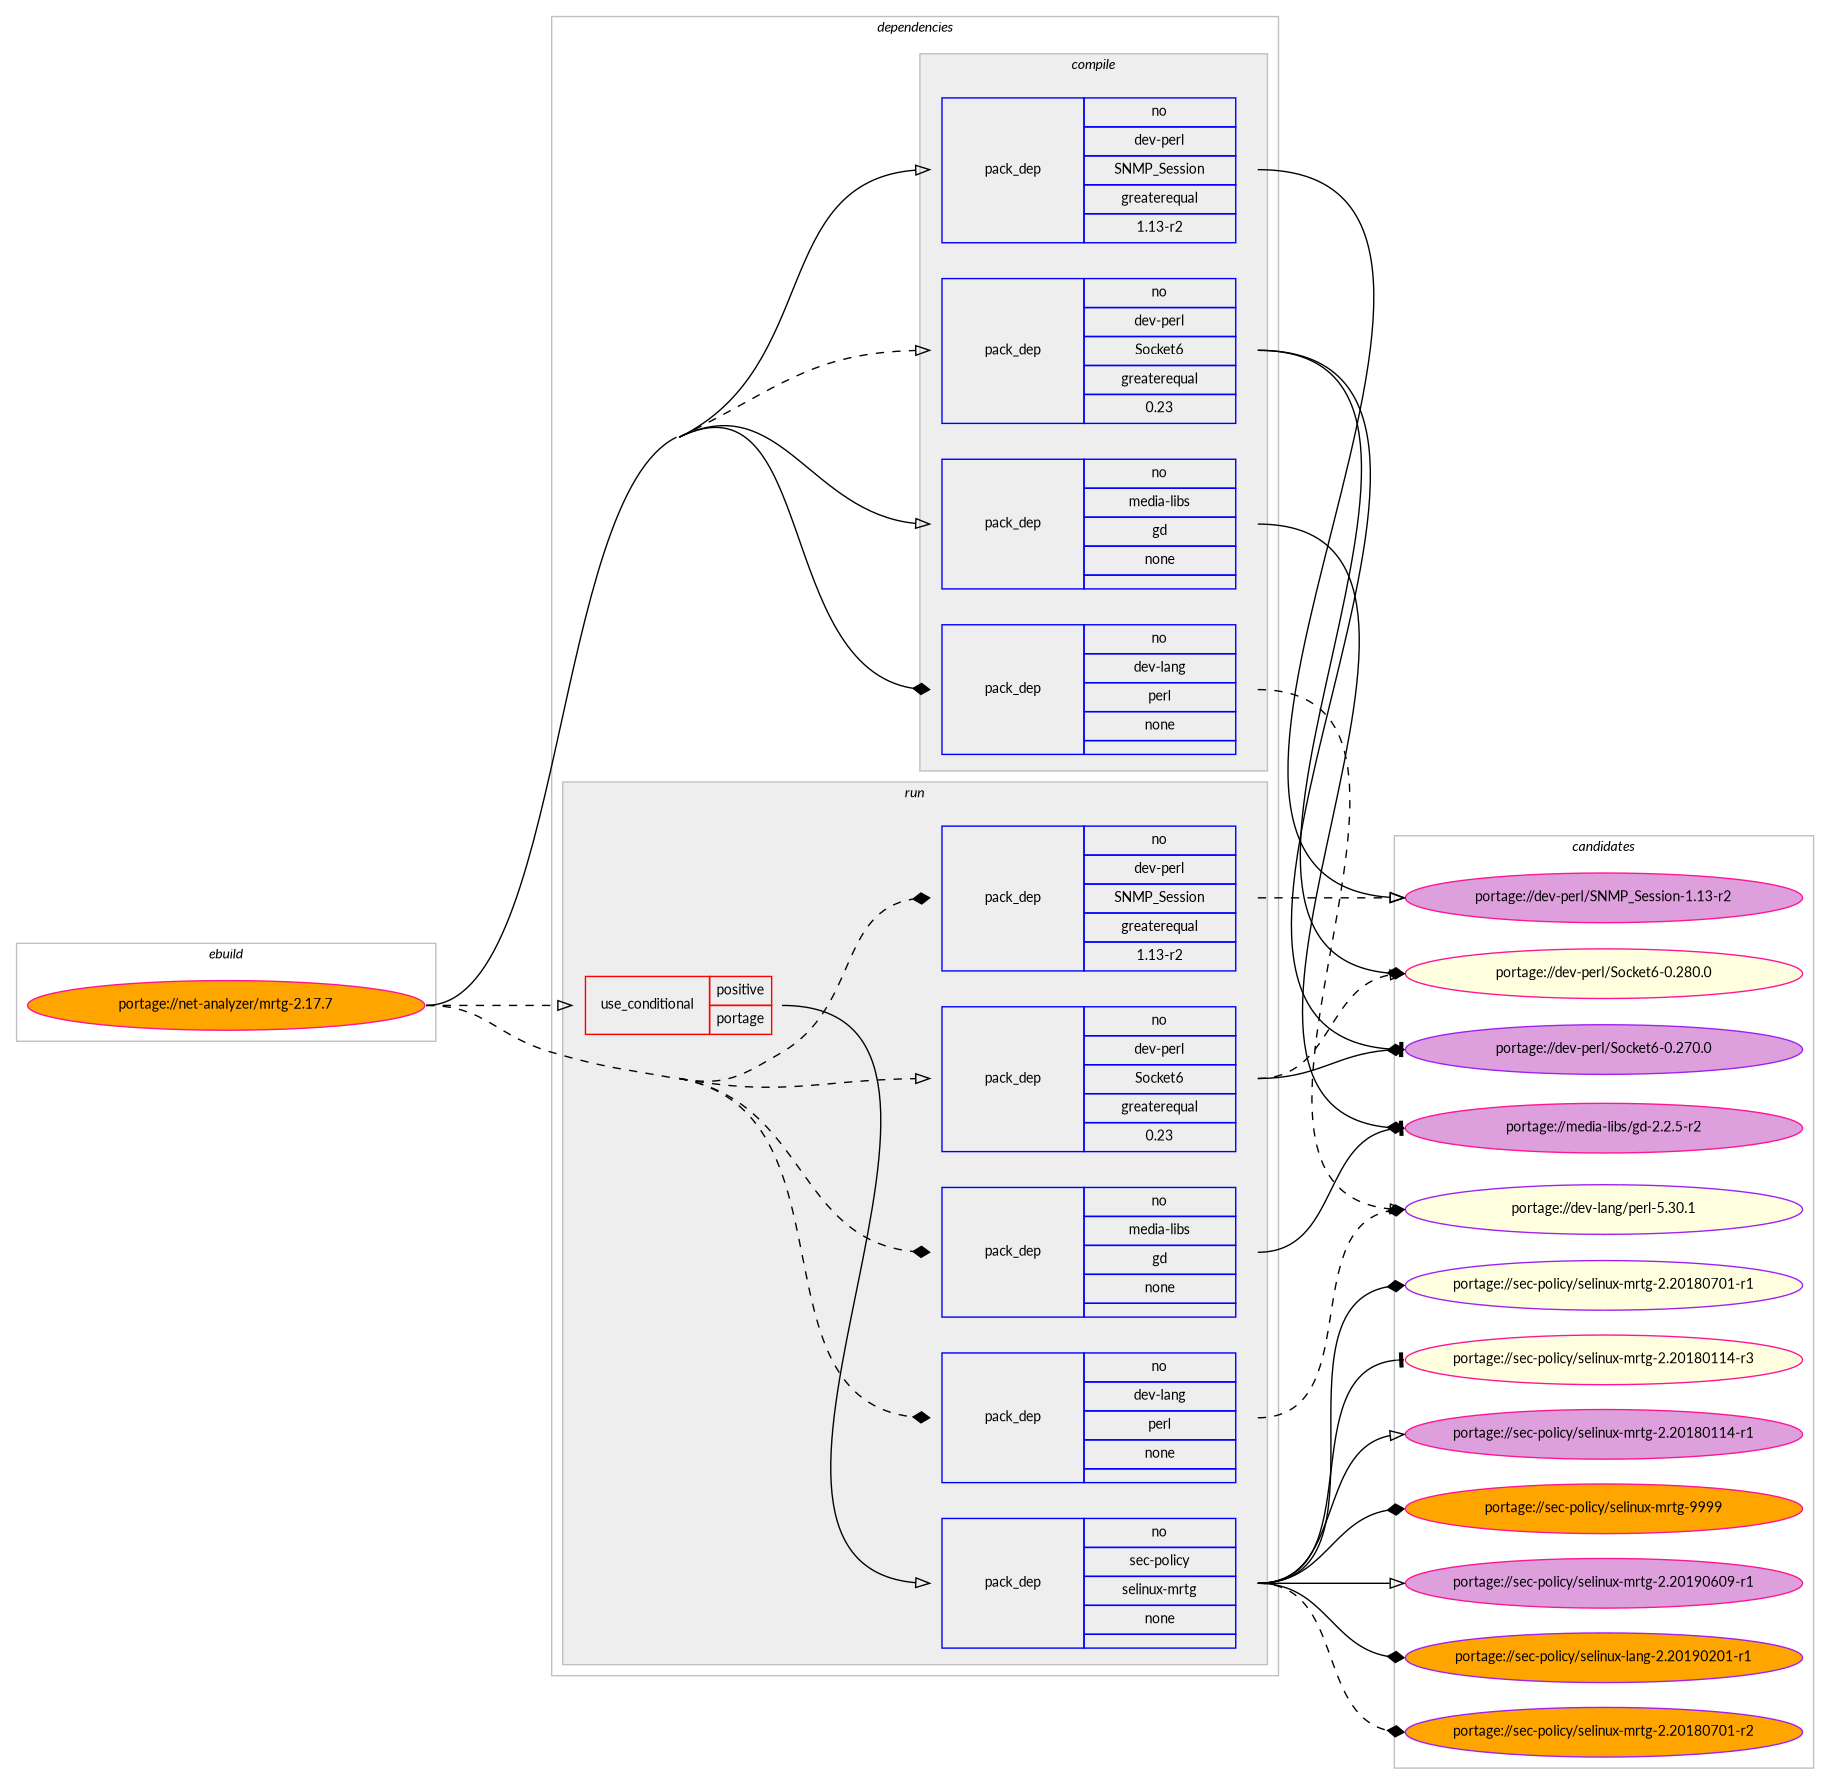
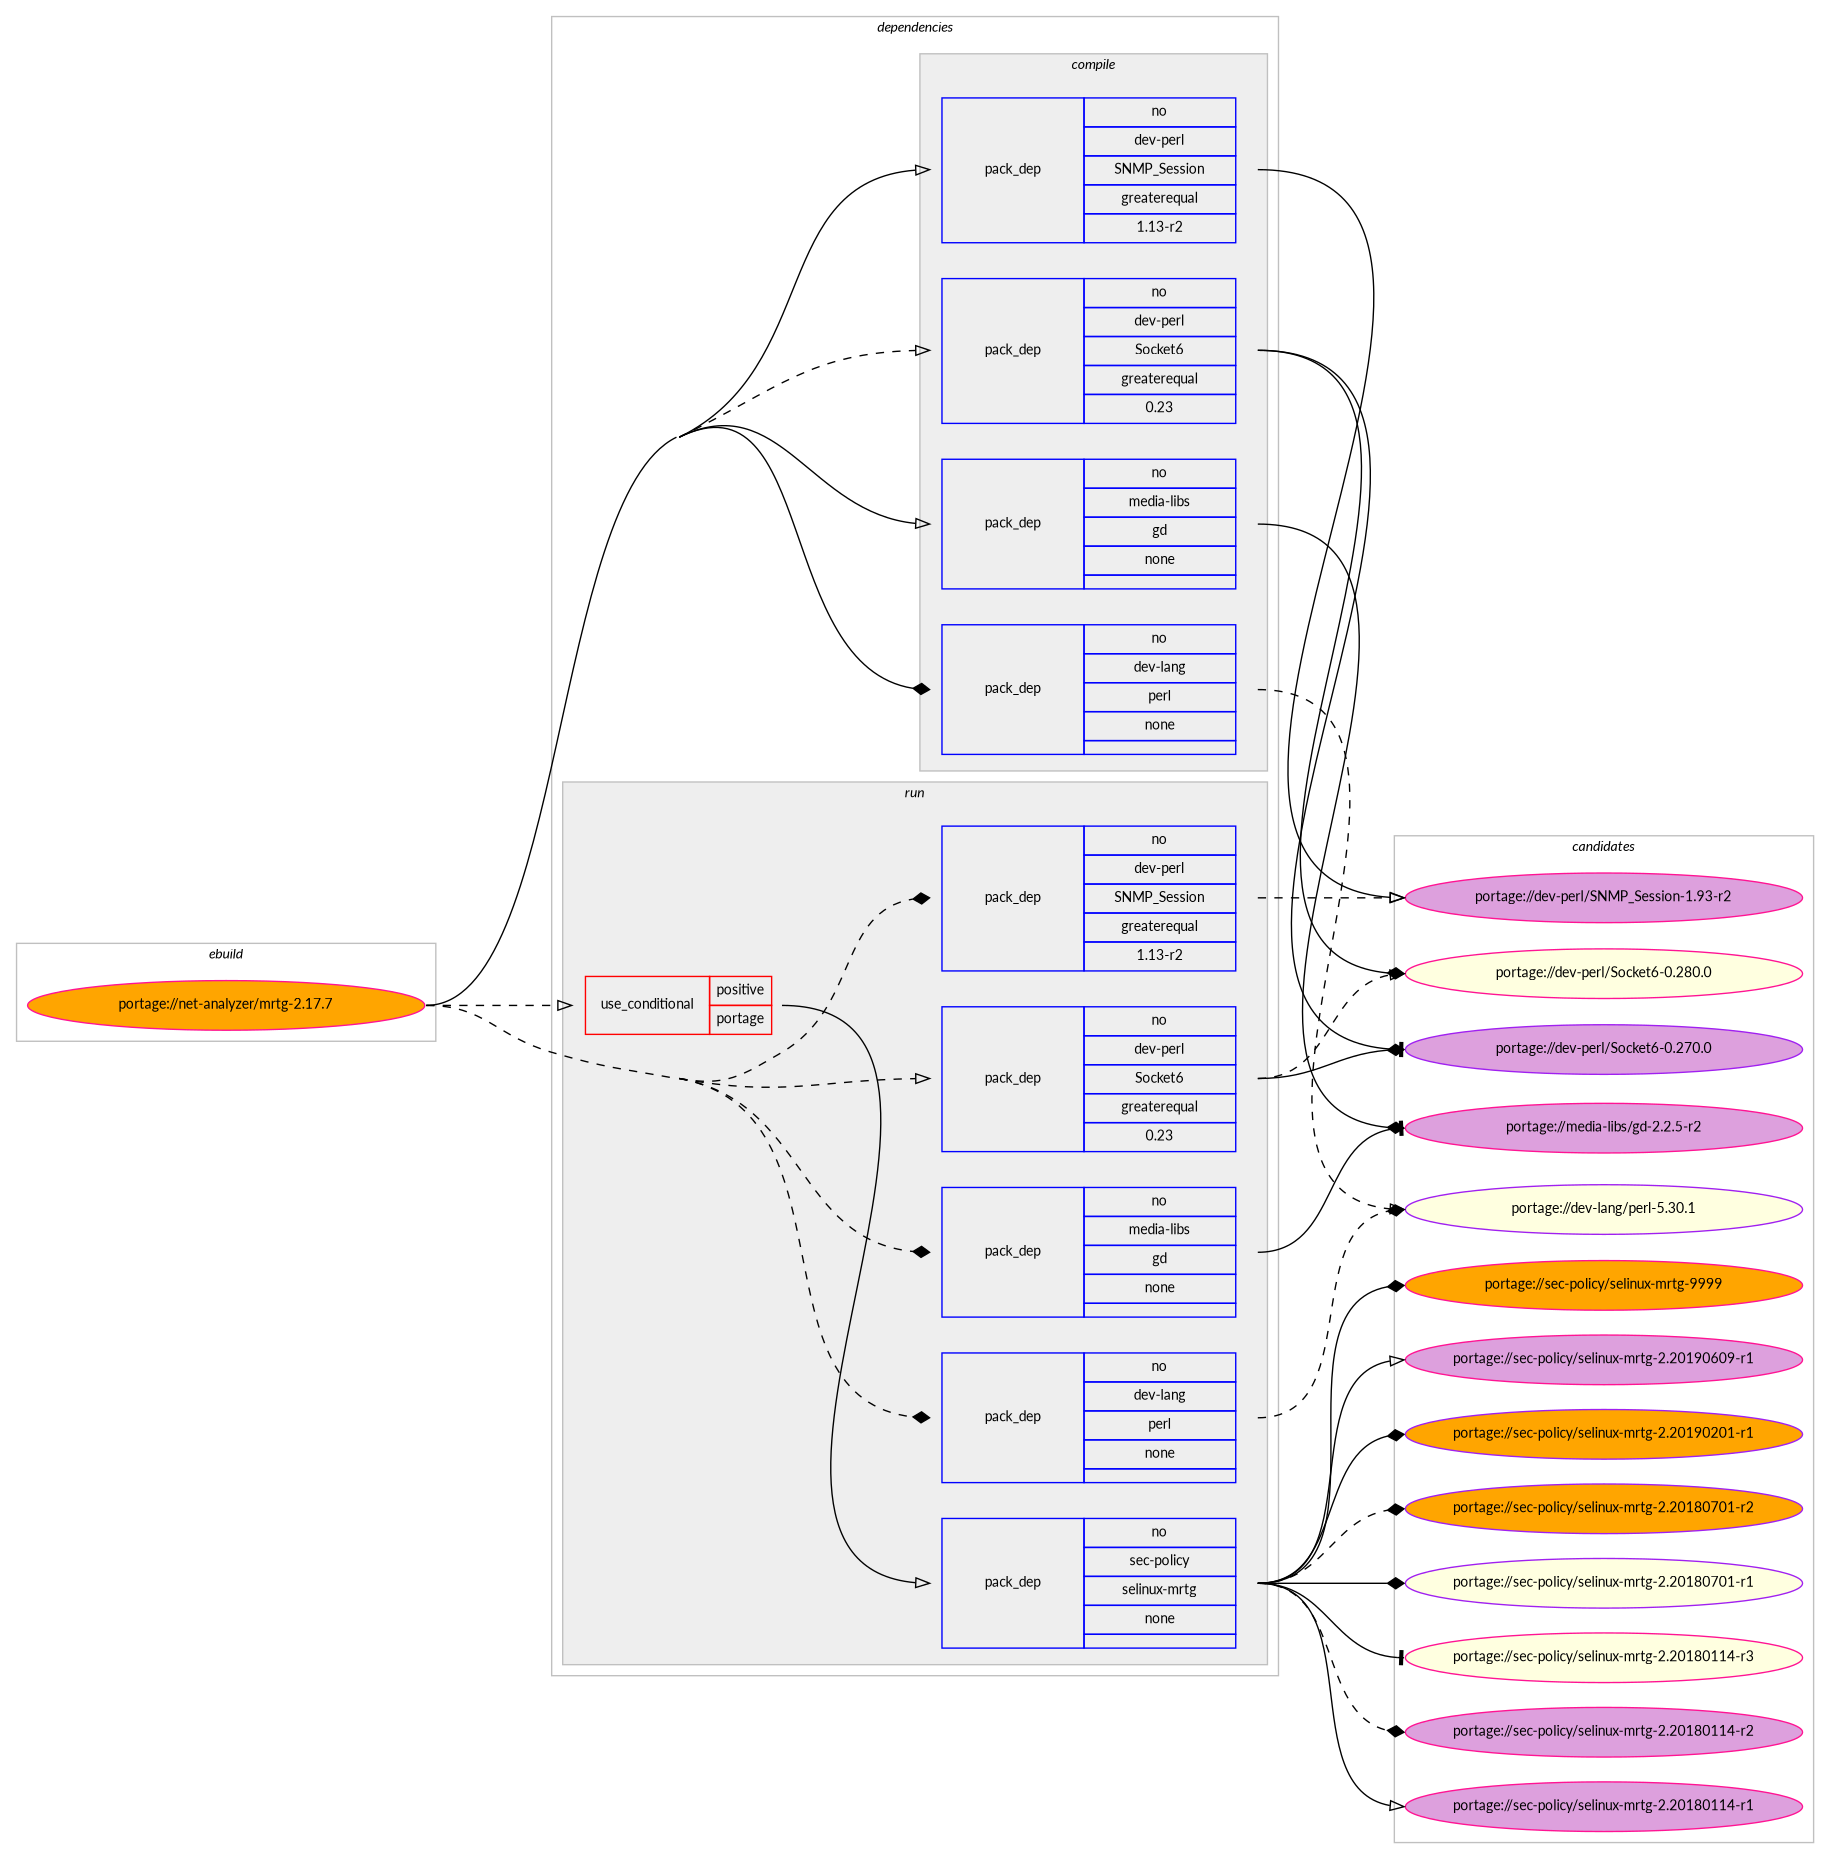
(1604, 898) -> (1604, 898)
(1604, 1658) -> (1604, 1434)
none -> (1604, 1732)
